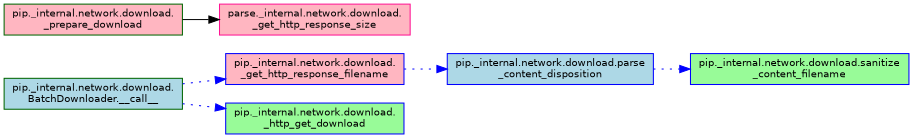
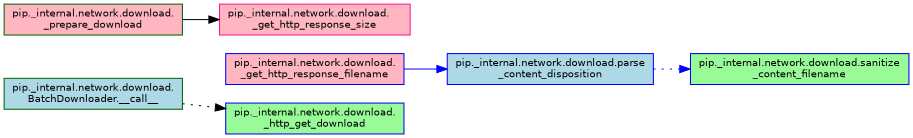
(315, 20) -> (315, 20)
(420, 69) -> (420, 69)
(199, 82) -> none
(199, 106) -> (199, 106)
